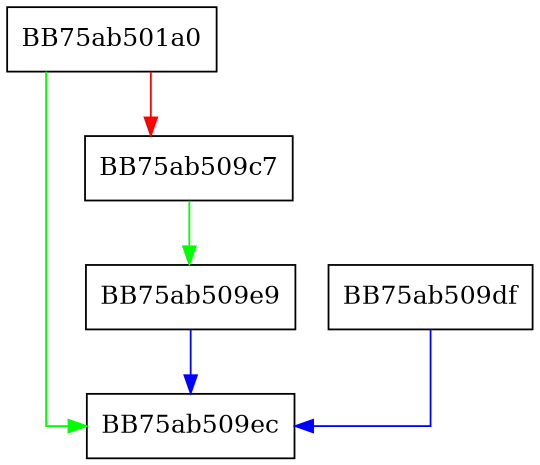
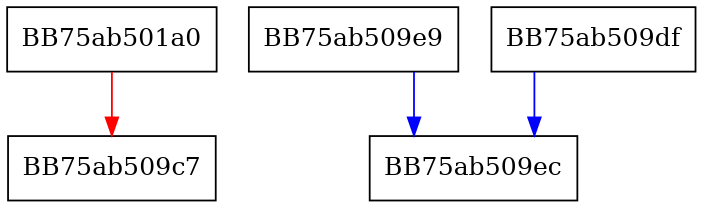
(189, 224) -> none
(46, 260) -> none
